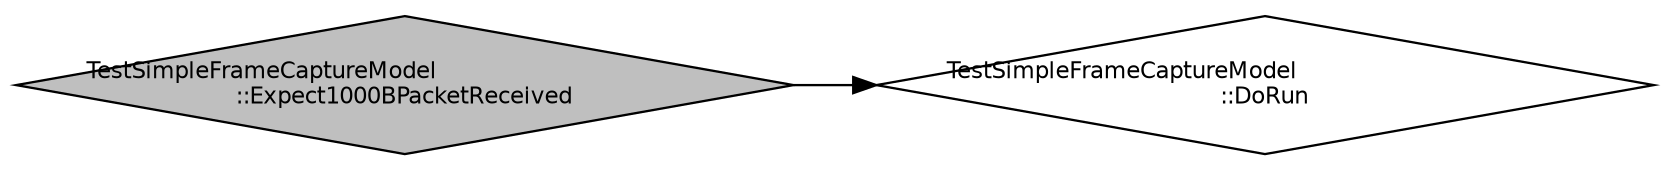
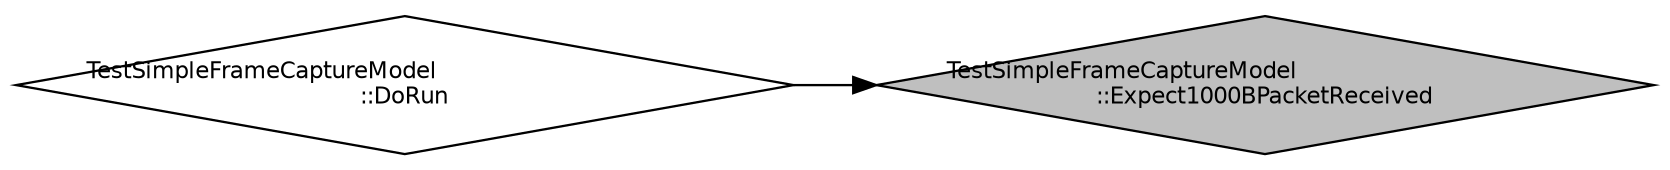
(823, 85) -> (823, 85)
